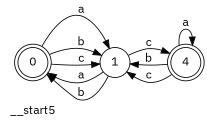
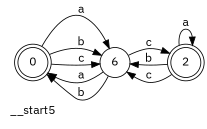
(115, 62) -> (115, 62)
(186, 62) -> (186, 62)
